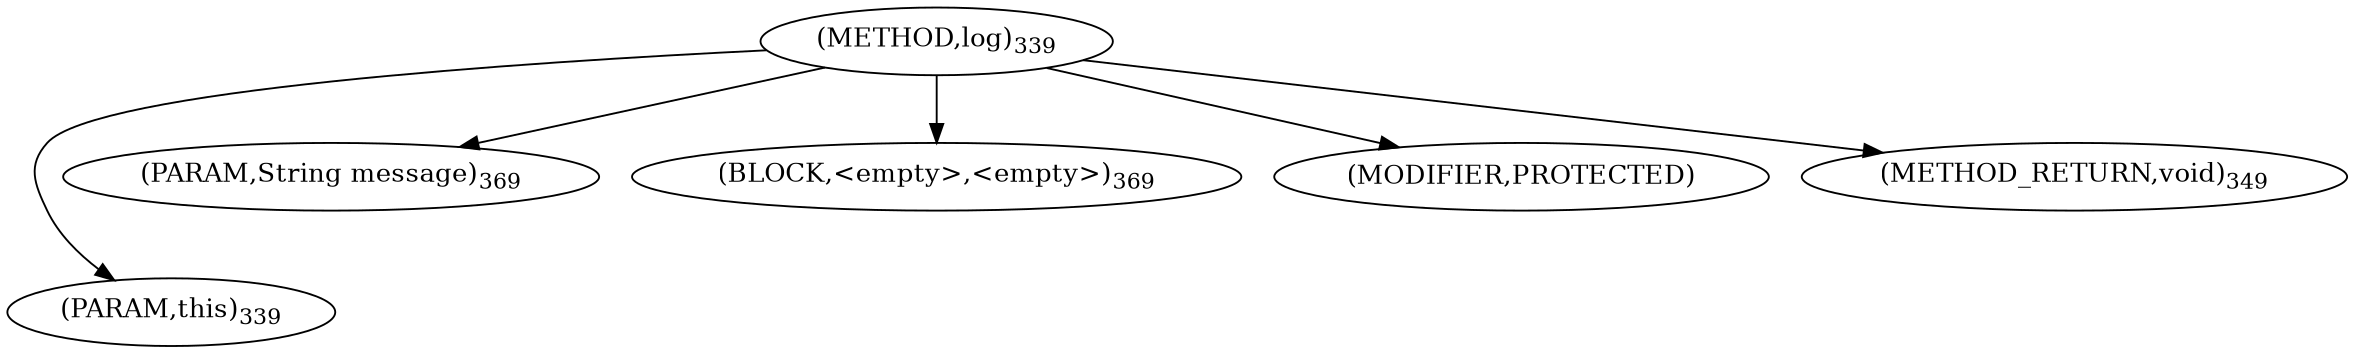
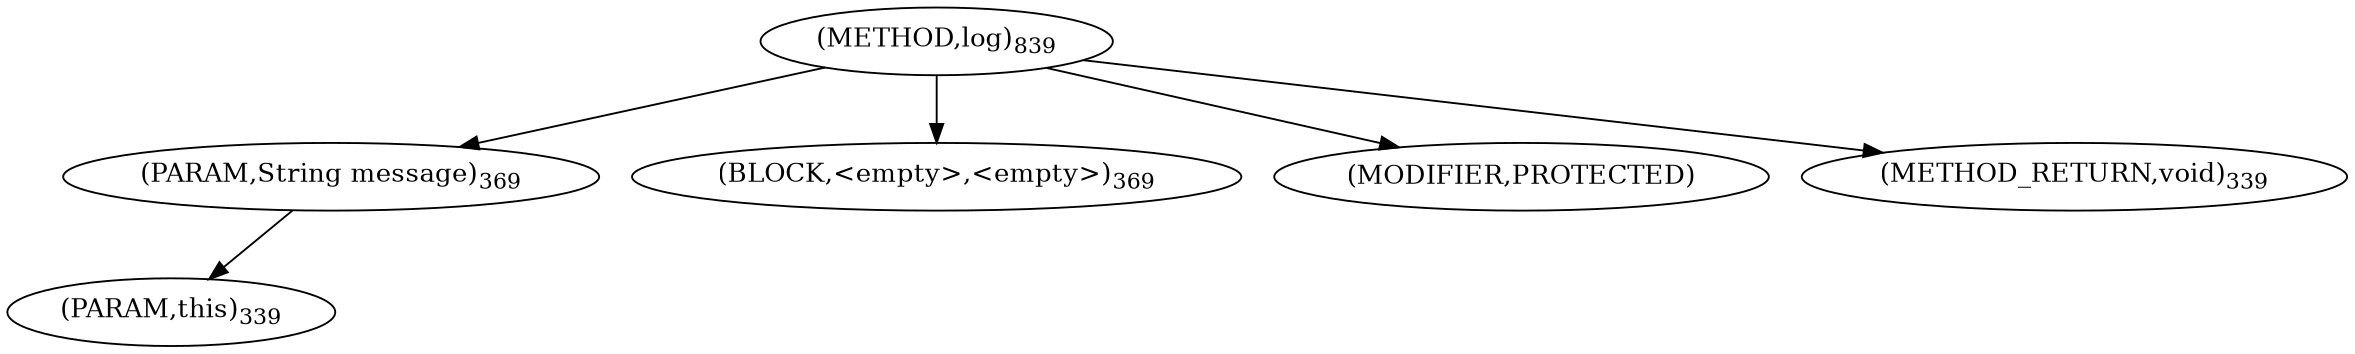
(1035, 39) -> (1035, 39)
(327, 82) -> (258, 239)
(2247, 174) -> (2247, 174)
